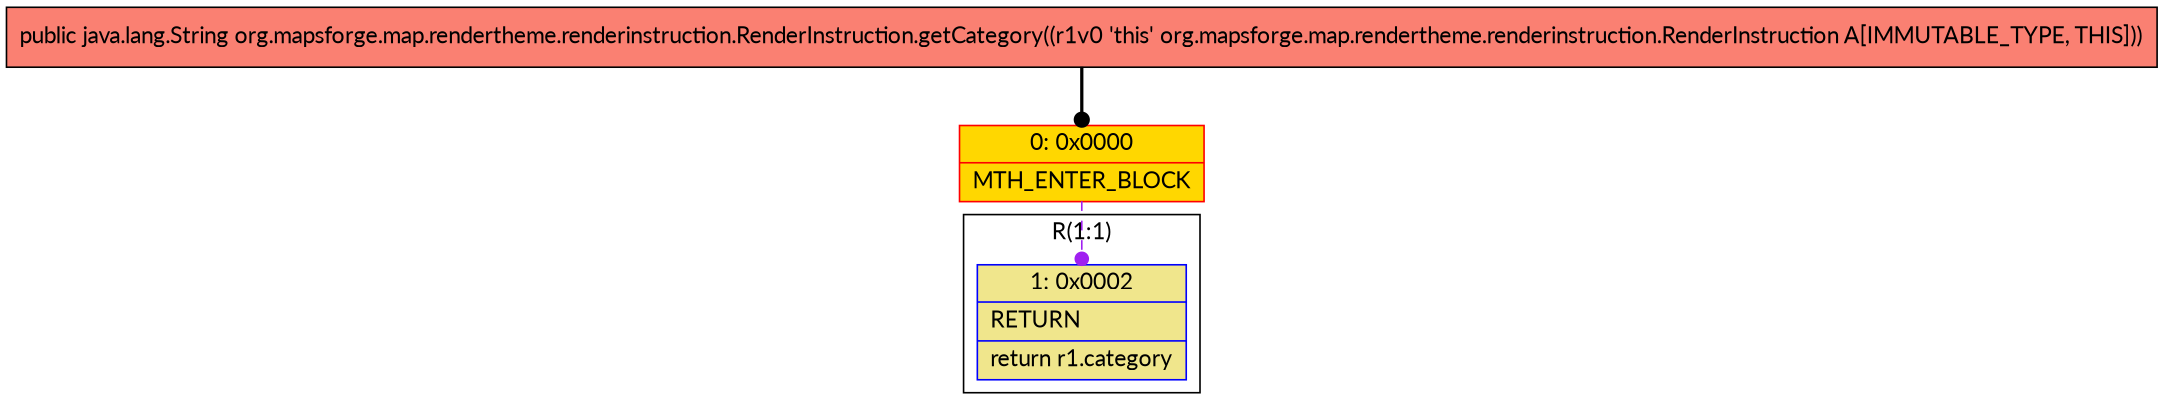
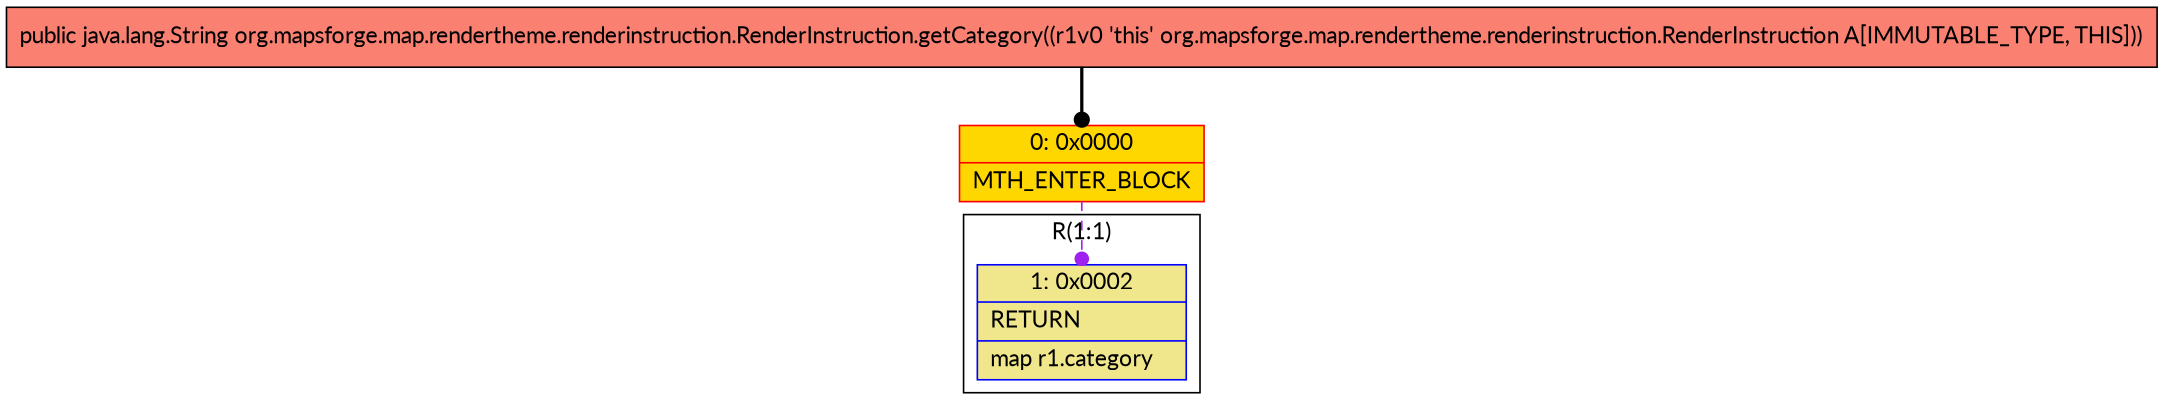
(1082, 360) -> (1072, 360)
